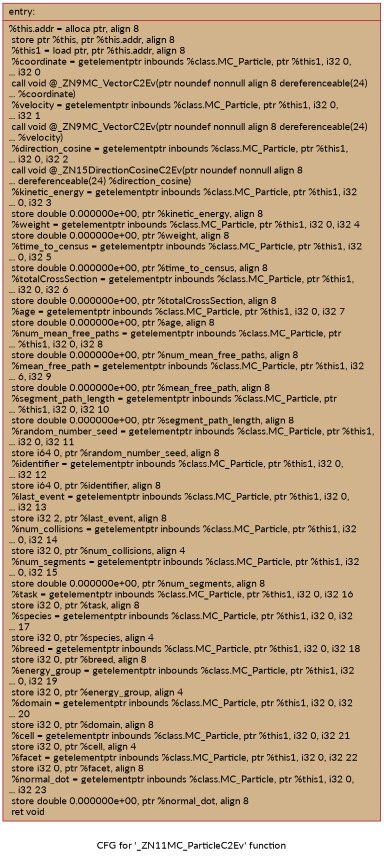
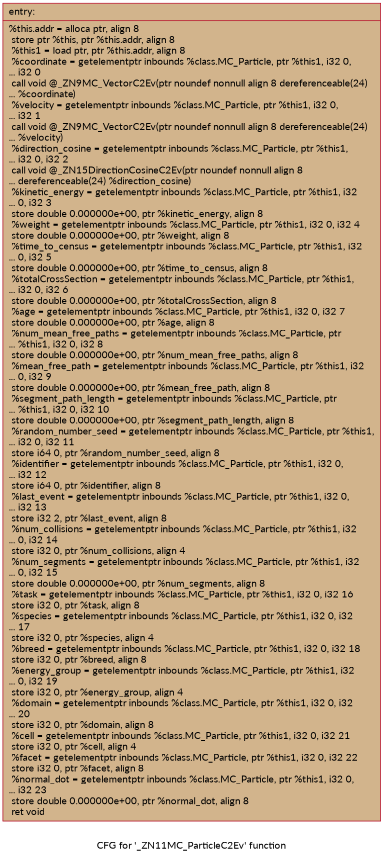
(30, 377) -> (30, 377)
